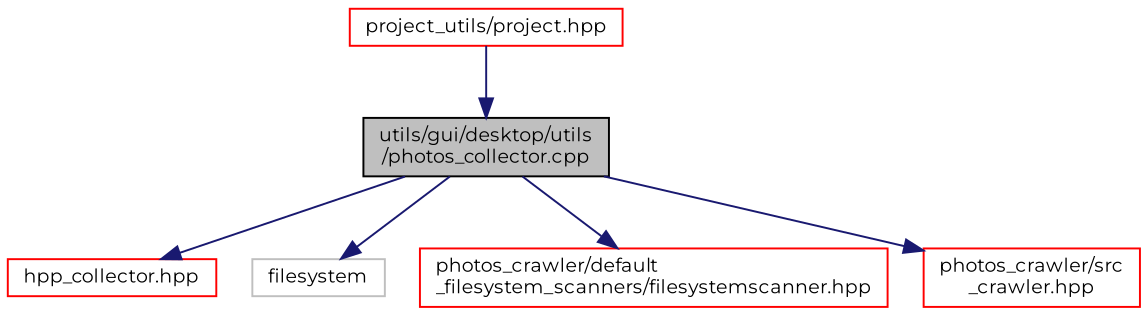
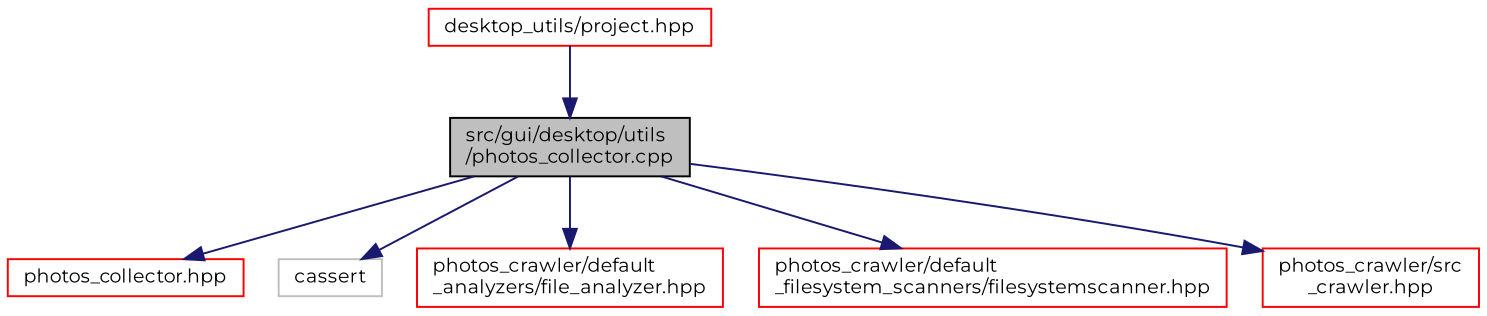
(486, 27) -> (570, 27)
(486, 147) -> (570, 147)
(112, 278) -> (126, 278)
(319, 278) -> (330, 278)
none -> (570, 278)
